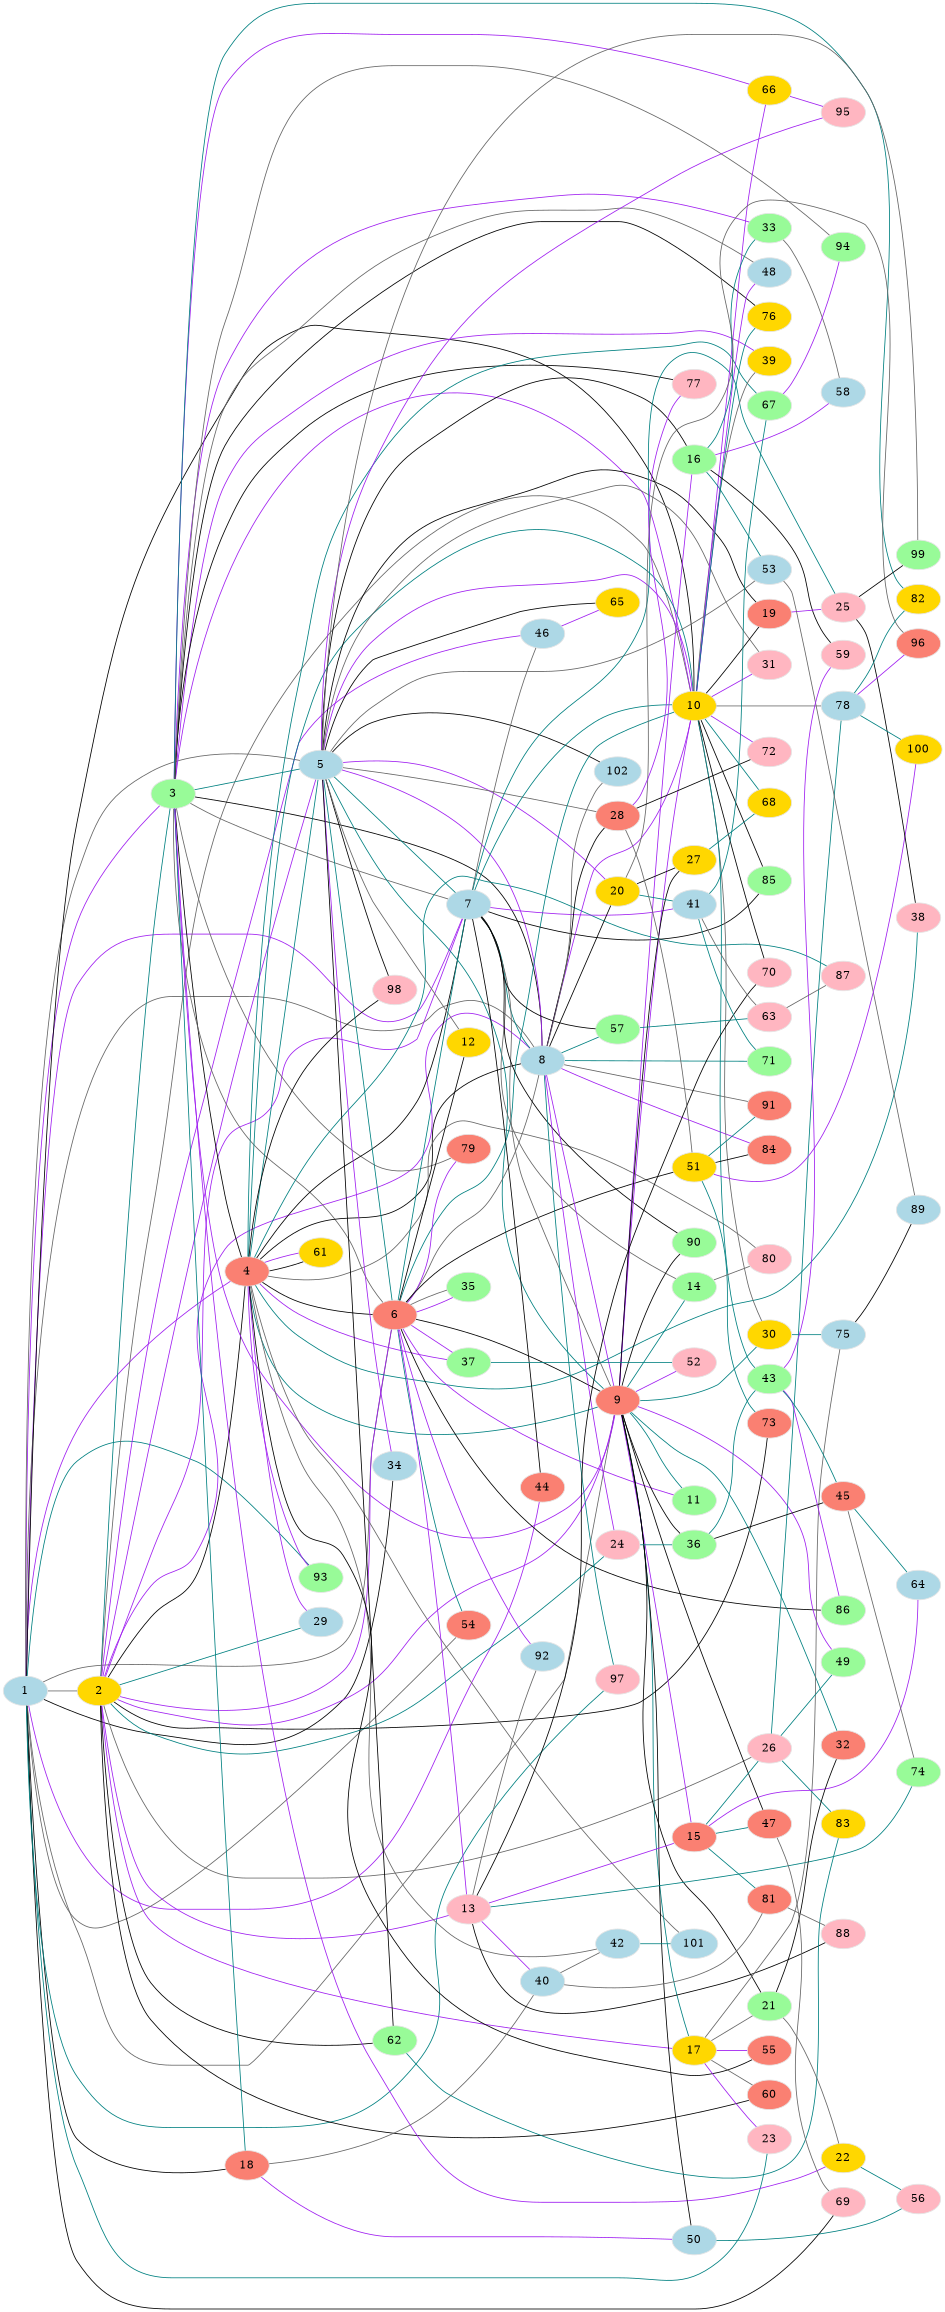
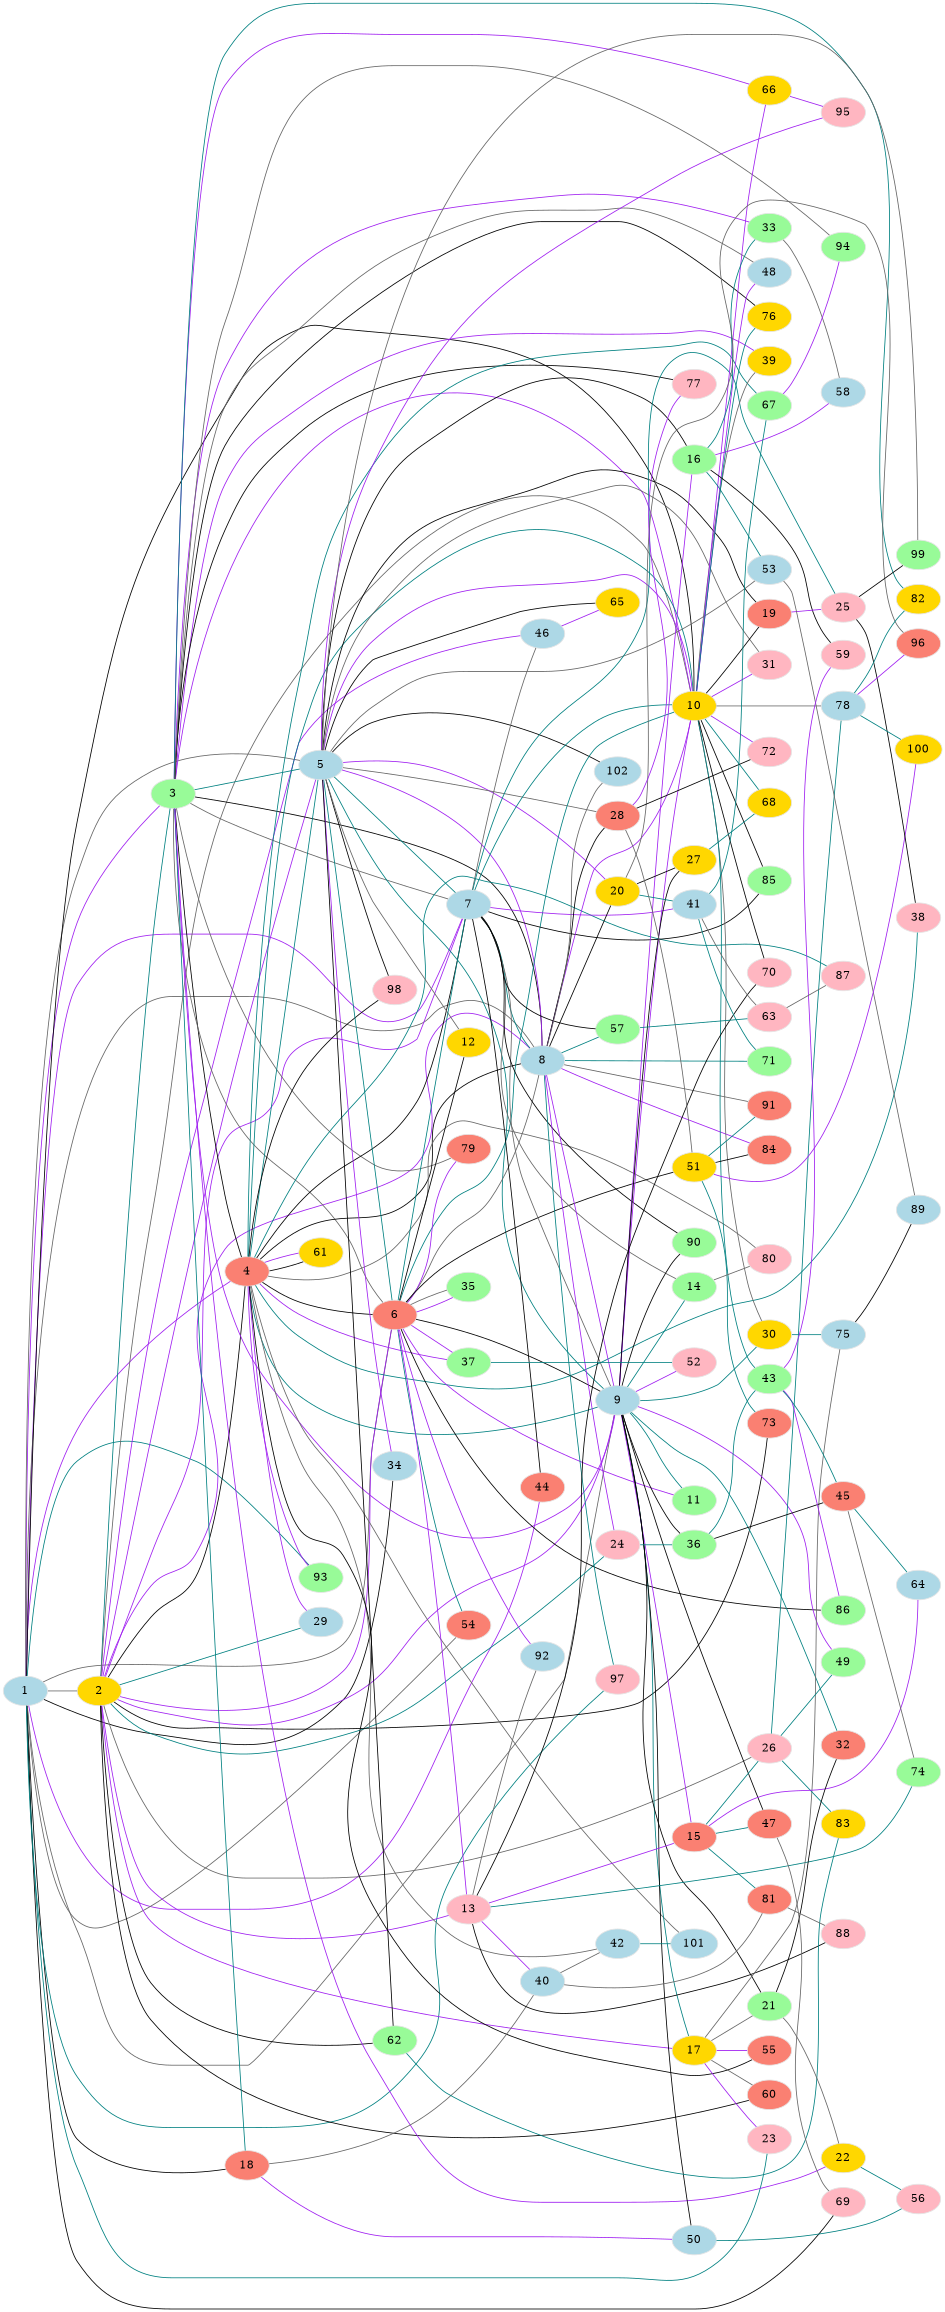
(618, 1400) -> (618, 1400)
